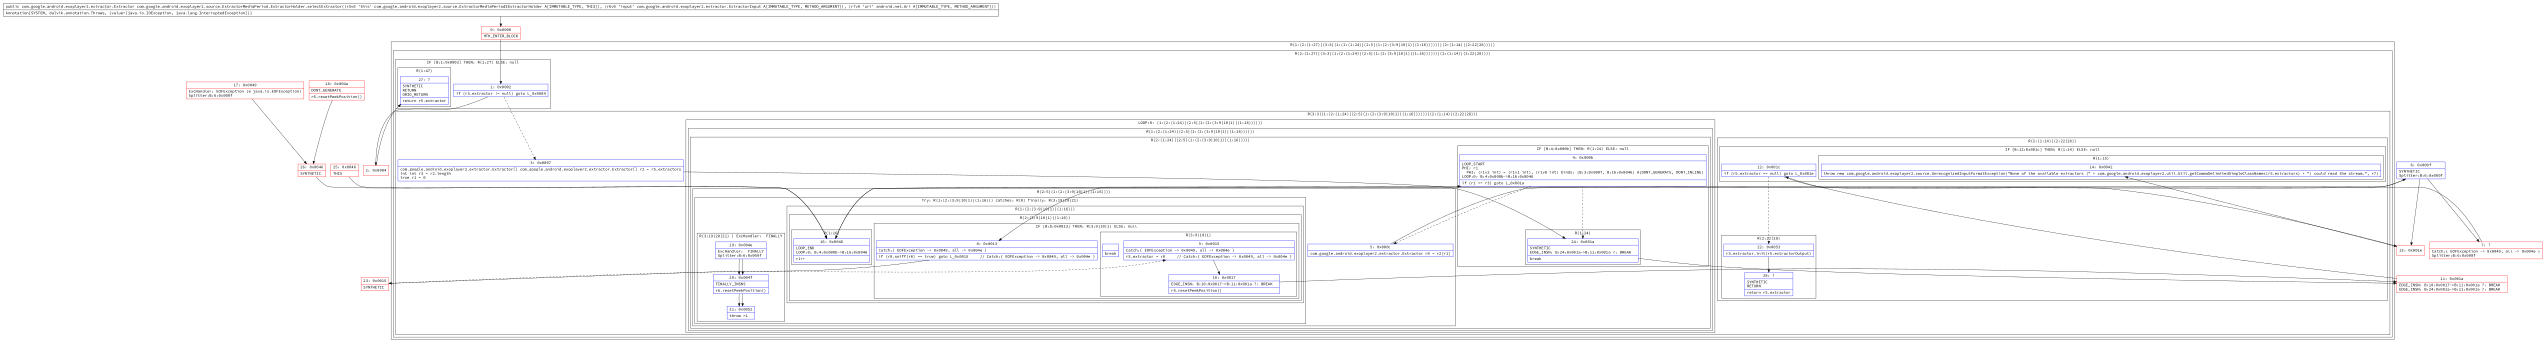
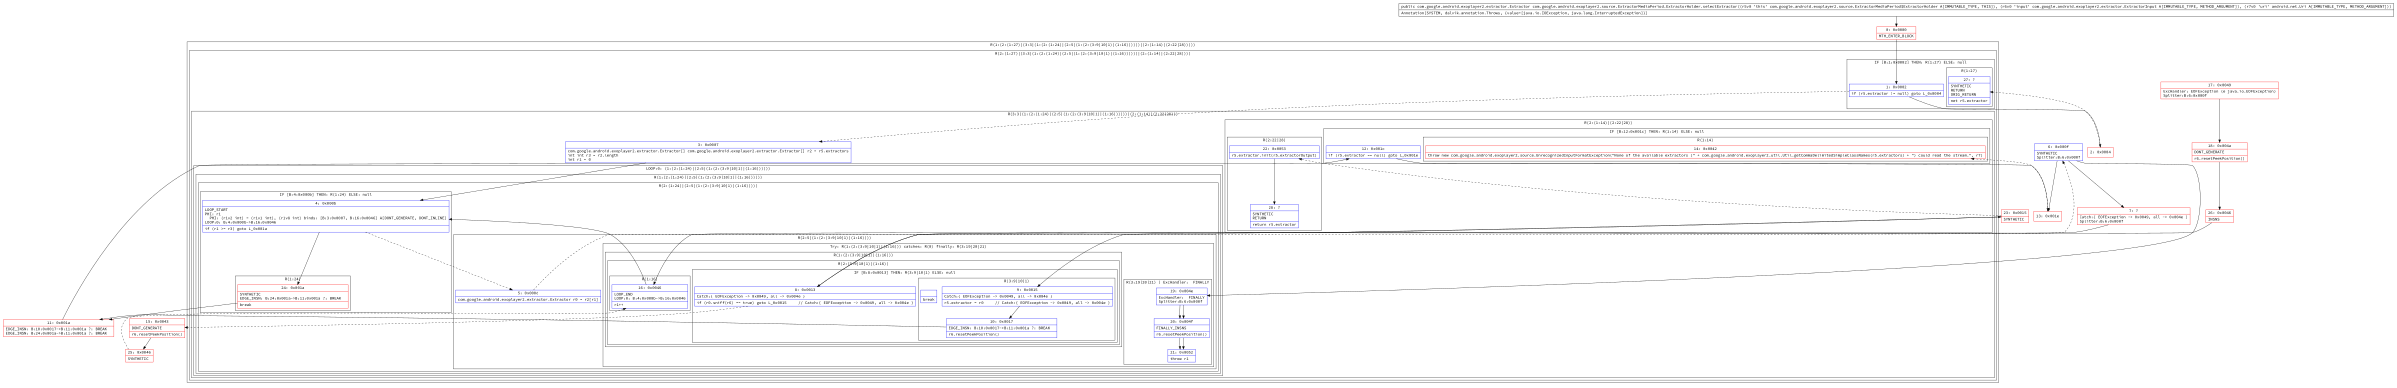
(424, 71) -> (1969, 71)
(424, 101) -> (1969, 101)
(278, 130) -> (2220, 119)
(383, 134) -> (2060, 101)
(2101, 158) -> (1705, 140)
(2101, 170) -> (1705, 152)
(311, 174) -> (2214, 219)
(338, 174) -> (138, 359)
(413, 178) -> (579, 160)
(1129, 178) -> (540, 180)
(597, 187) -> (465, 313)
(1610, 187) -> (1796, 274)
(1892, 187) -> (1326, 234)
(1769, 209) -> (1650, 198)
(1583, 211) -> (309, 257)
(2262, 212) -> (2025, 164)
(1583, 250) -> (293, 296)
(834, 272) -> (1513, 229)
none -> (157, 328)
